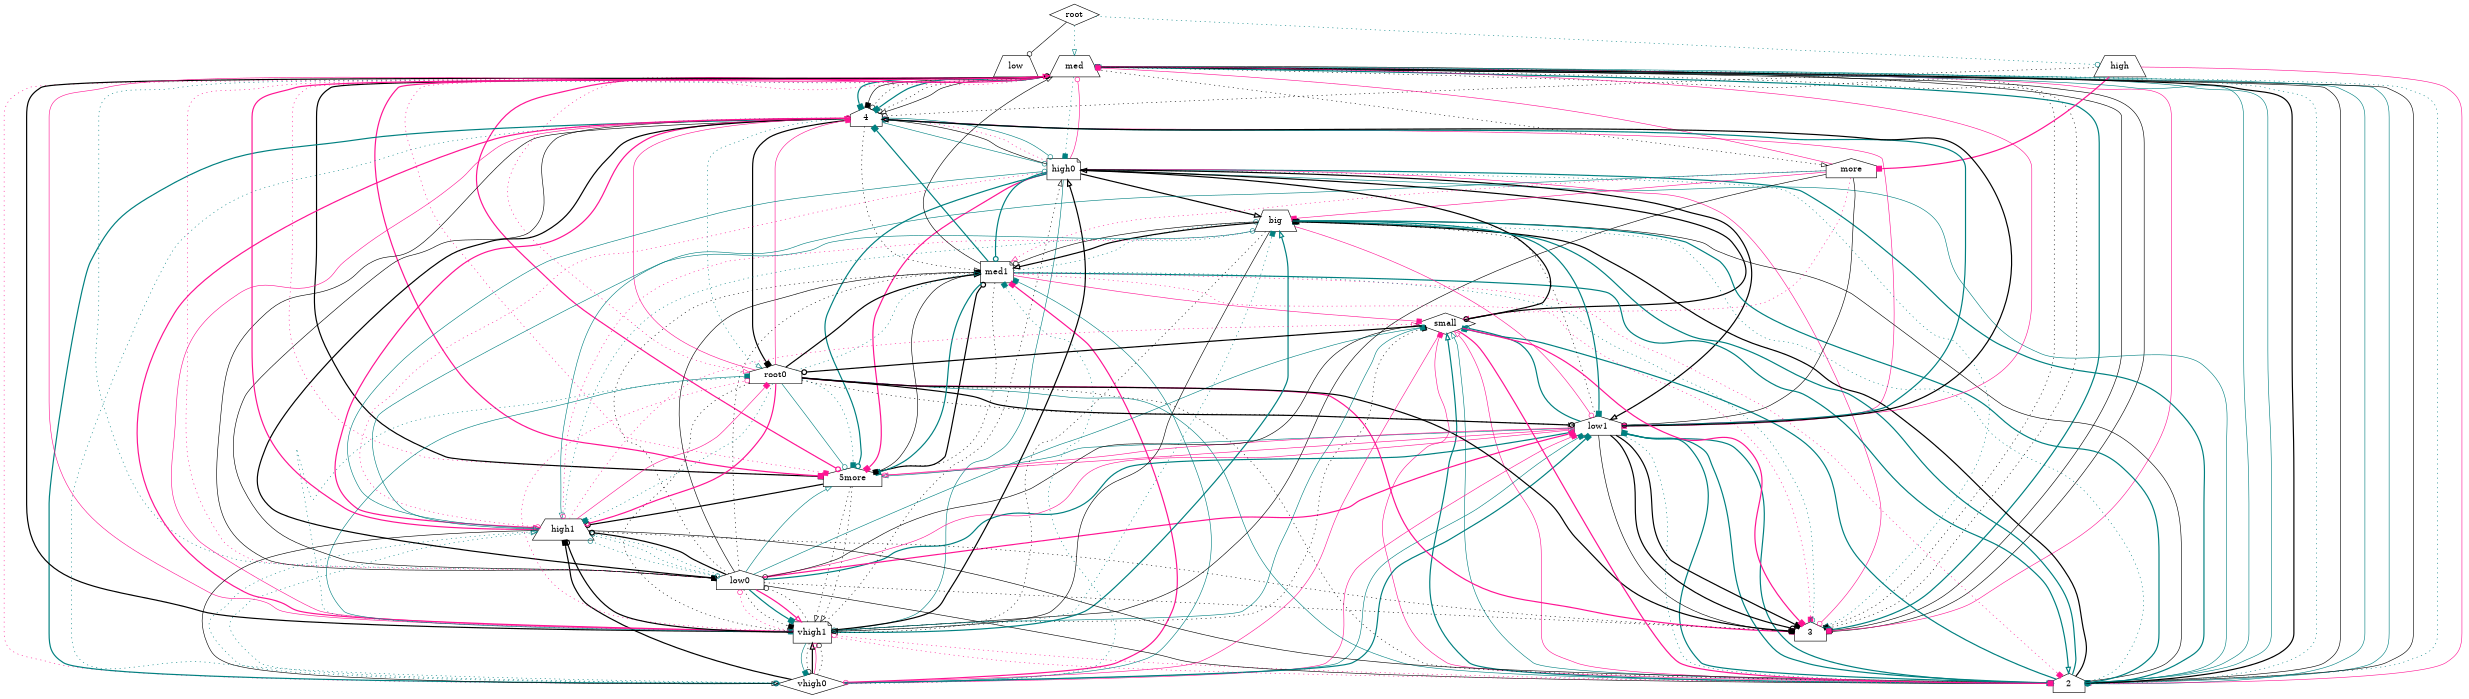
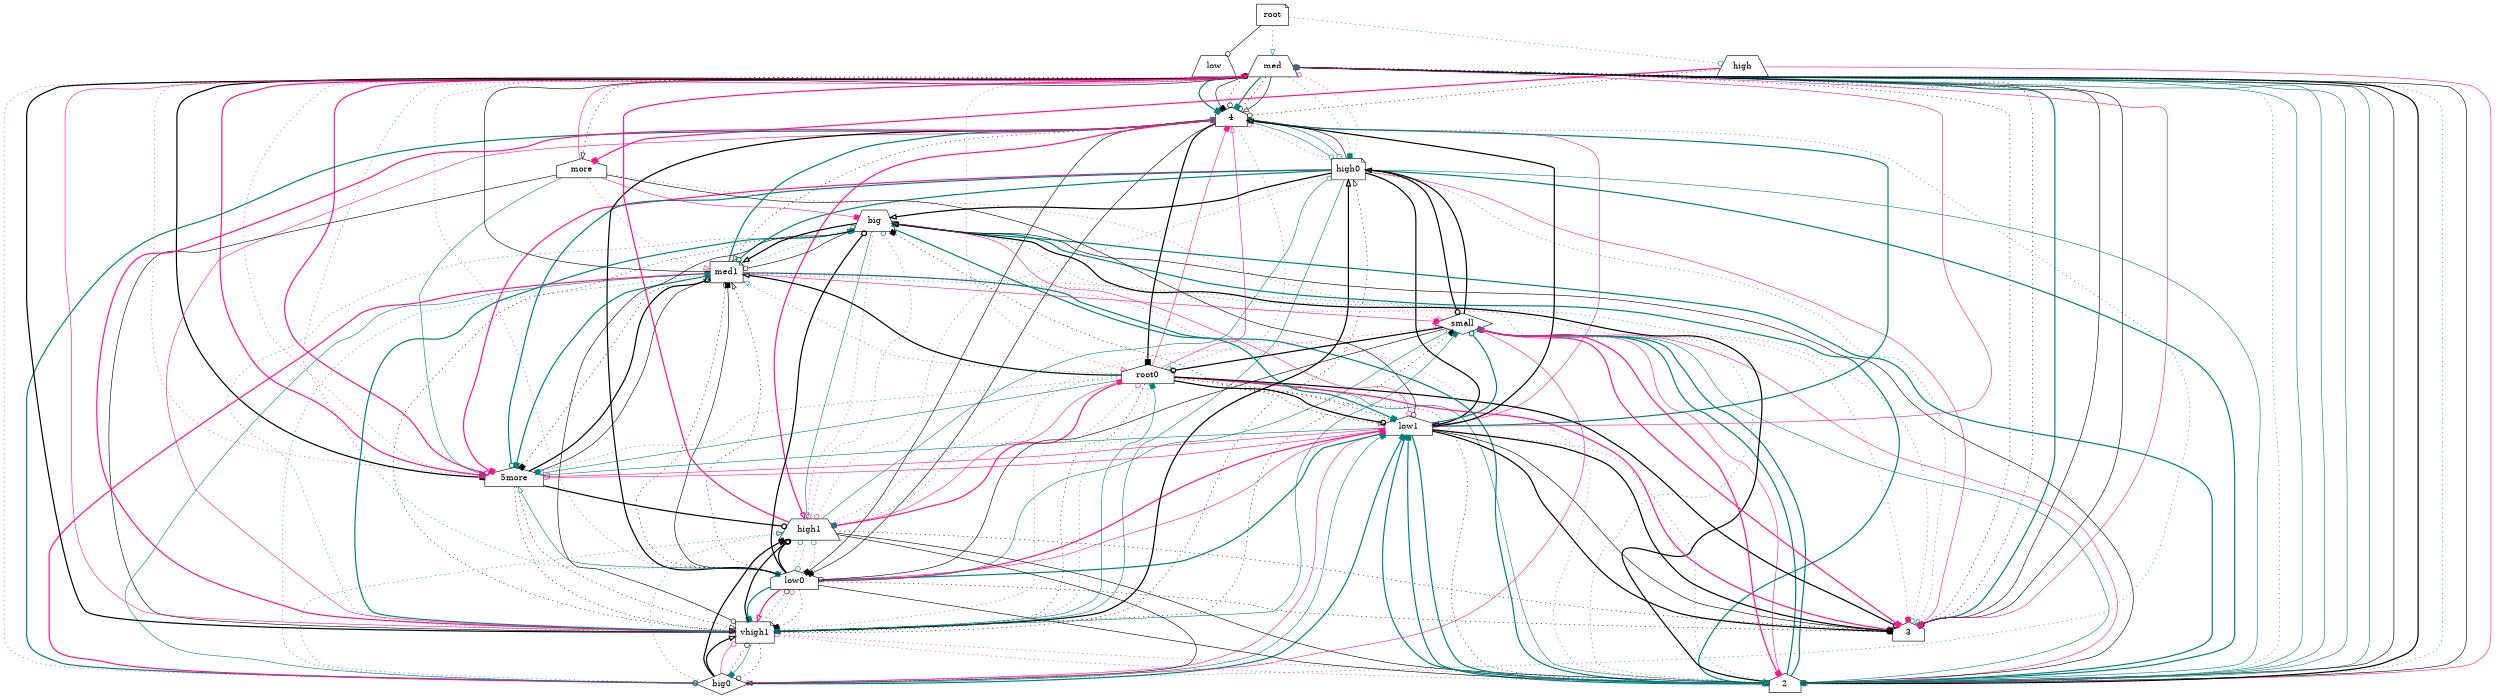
(1074, 15) -> (1273, 15)
(1079, 121) -> (1350, 111)
(1097, 200) -> (421, 292)
none -> (796, 399)
(812, 684) -> (722, 684)
